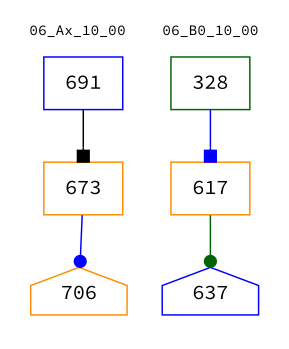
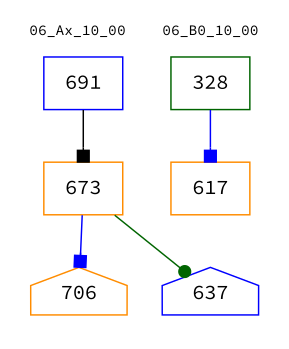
(81, 235) -> (81, 235)
(210, 235) -> (160, 252)
